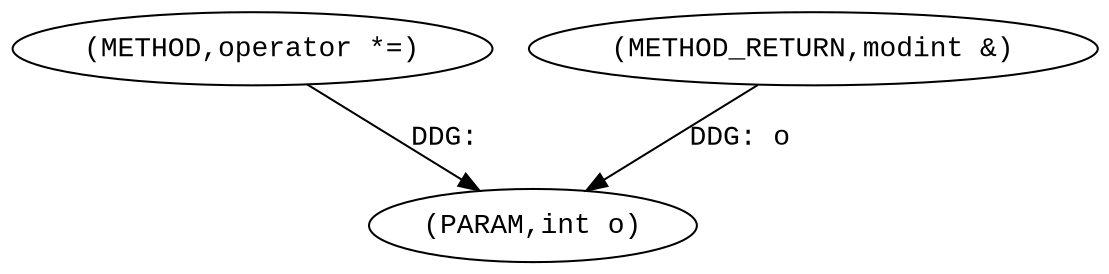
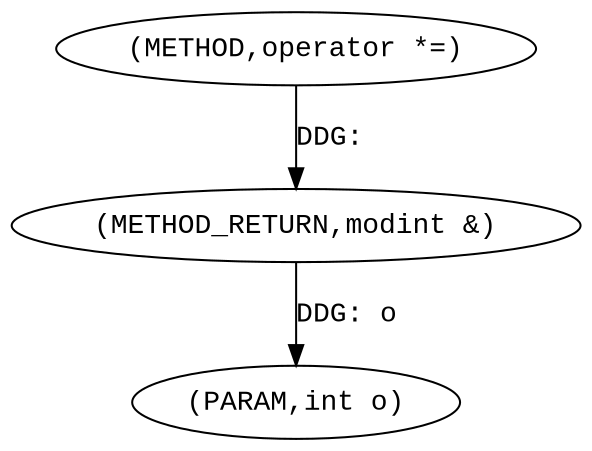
(384, 132) -> (296, 127)
